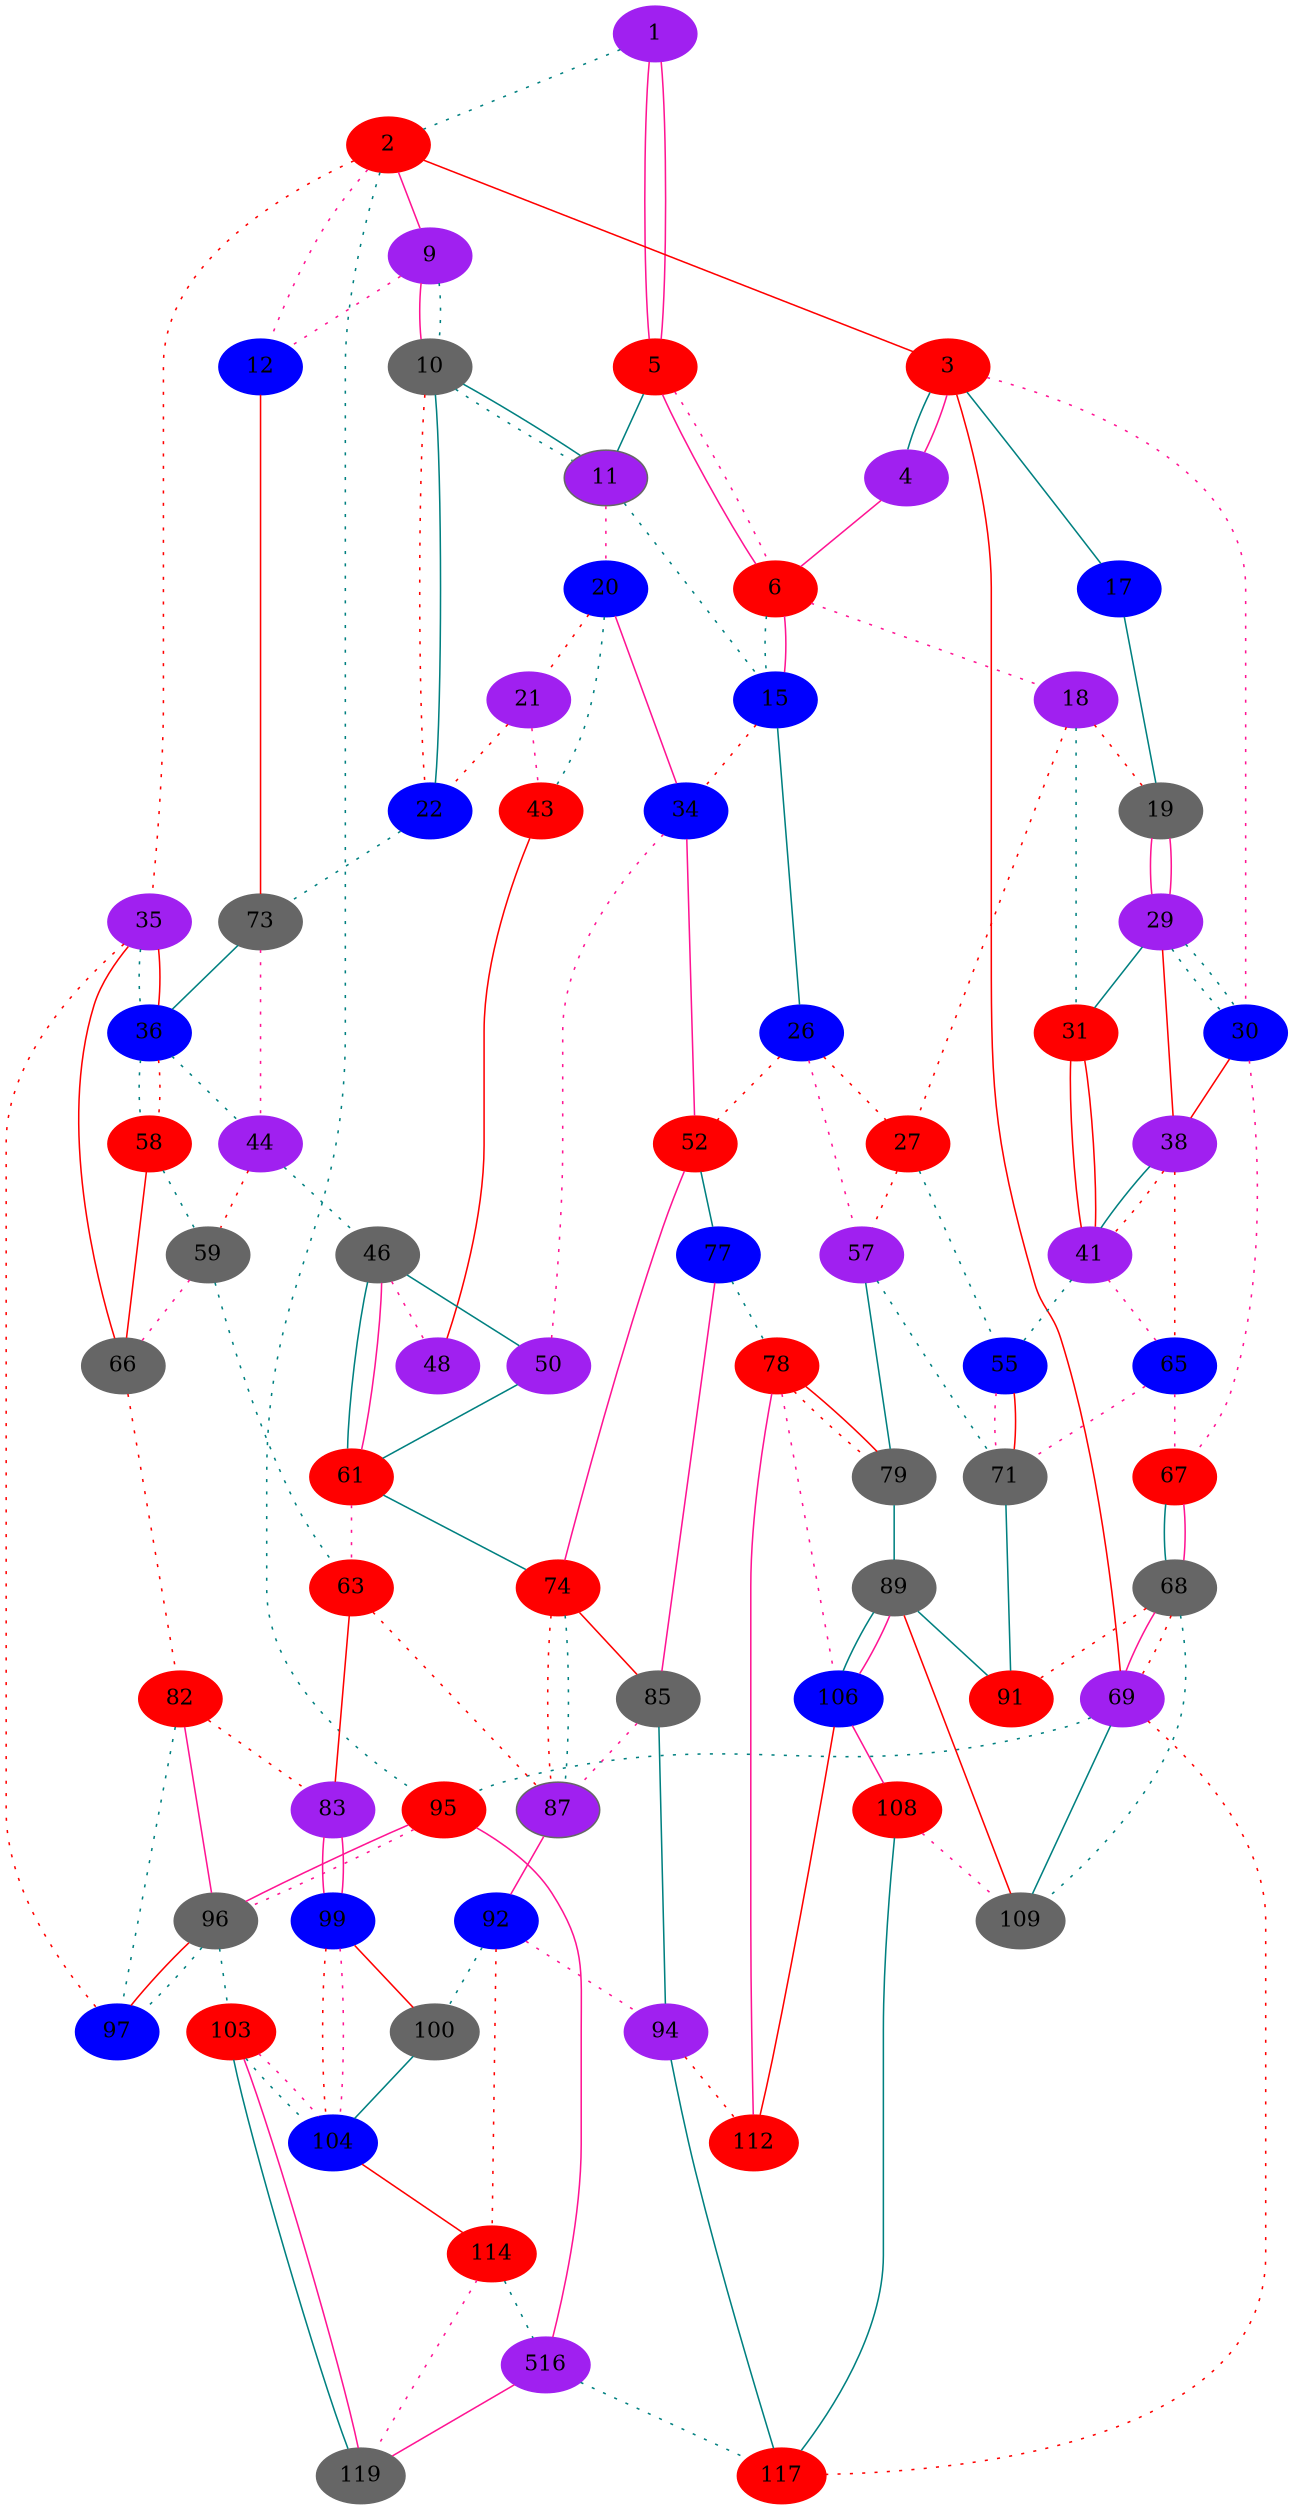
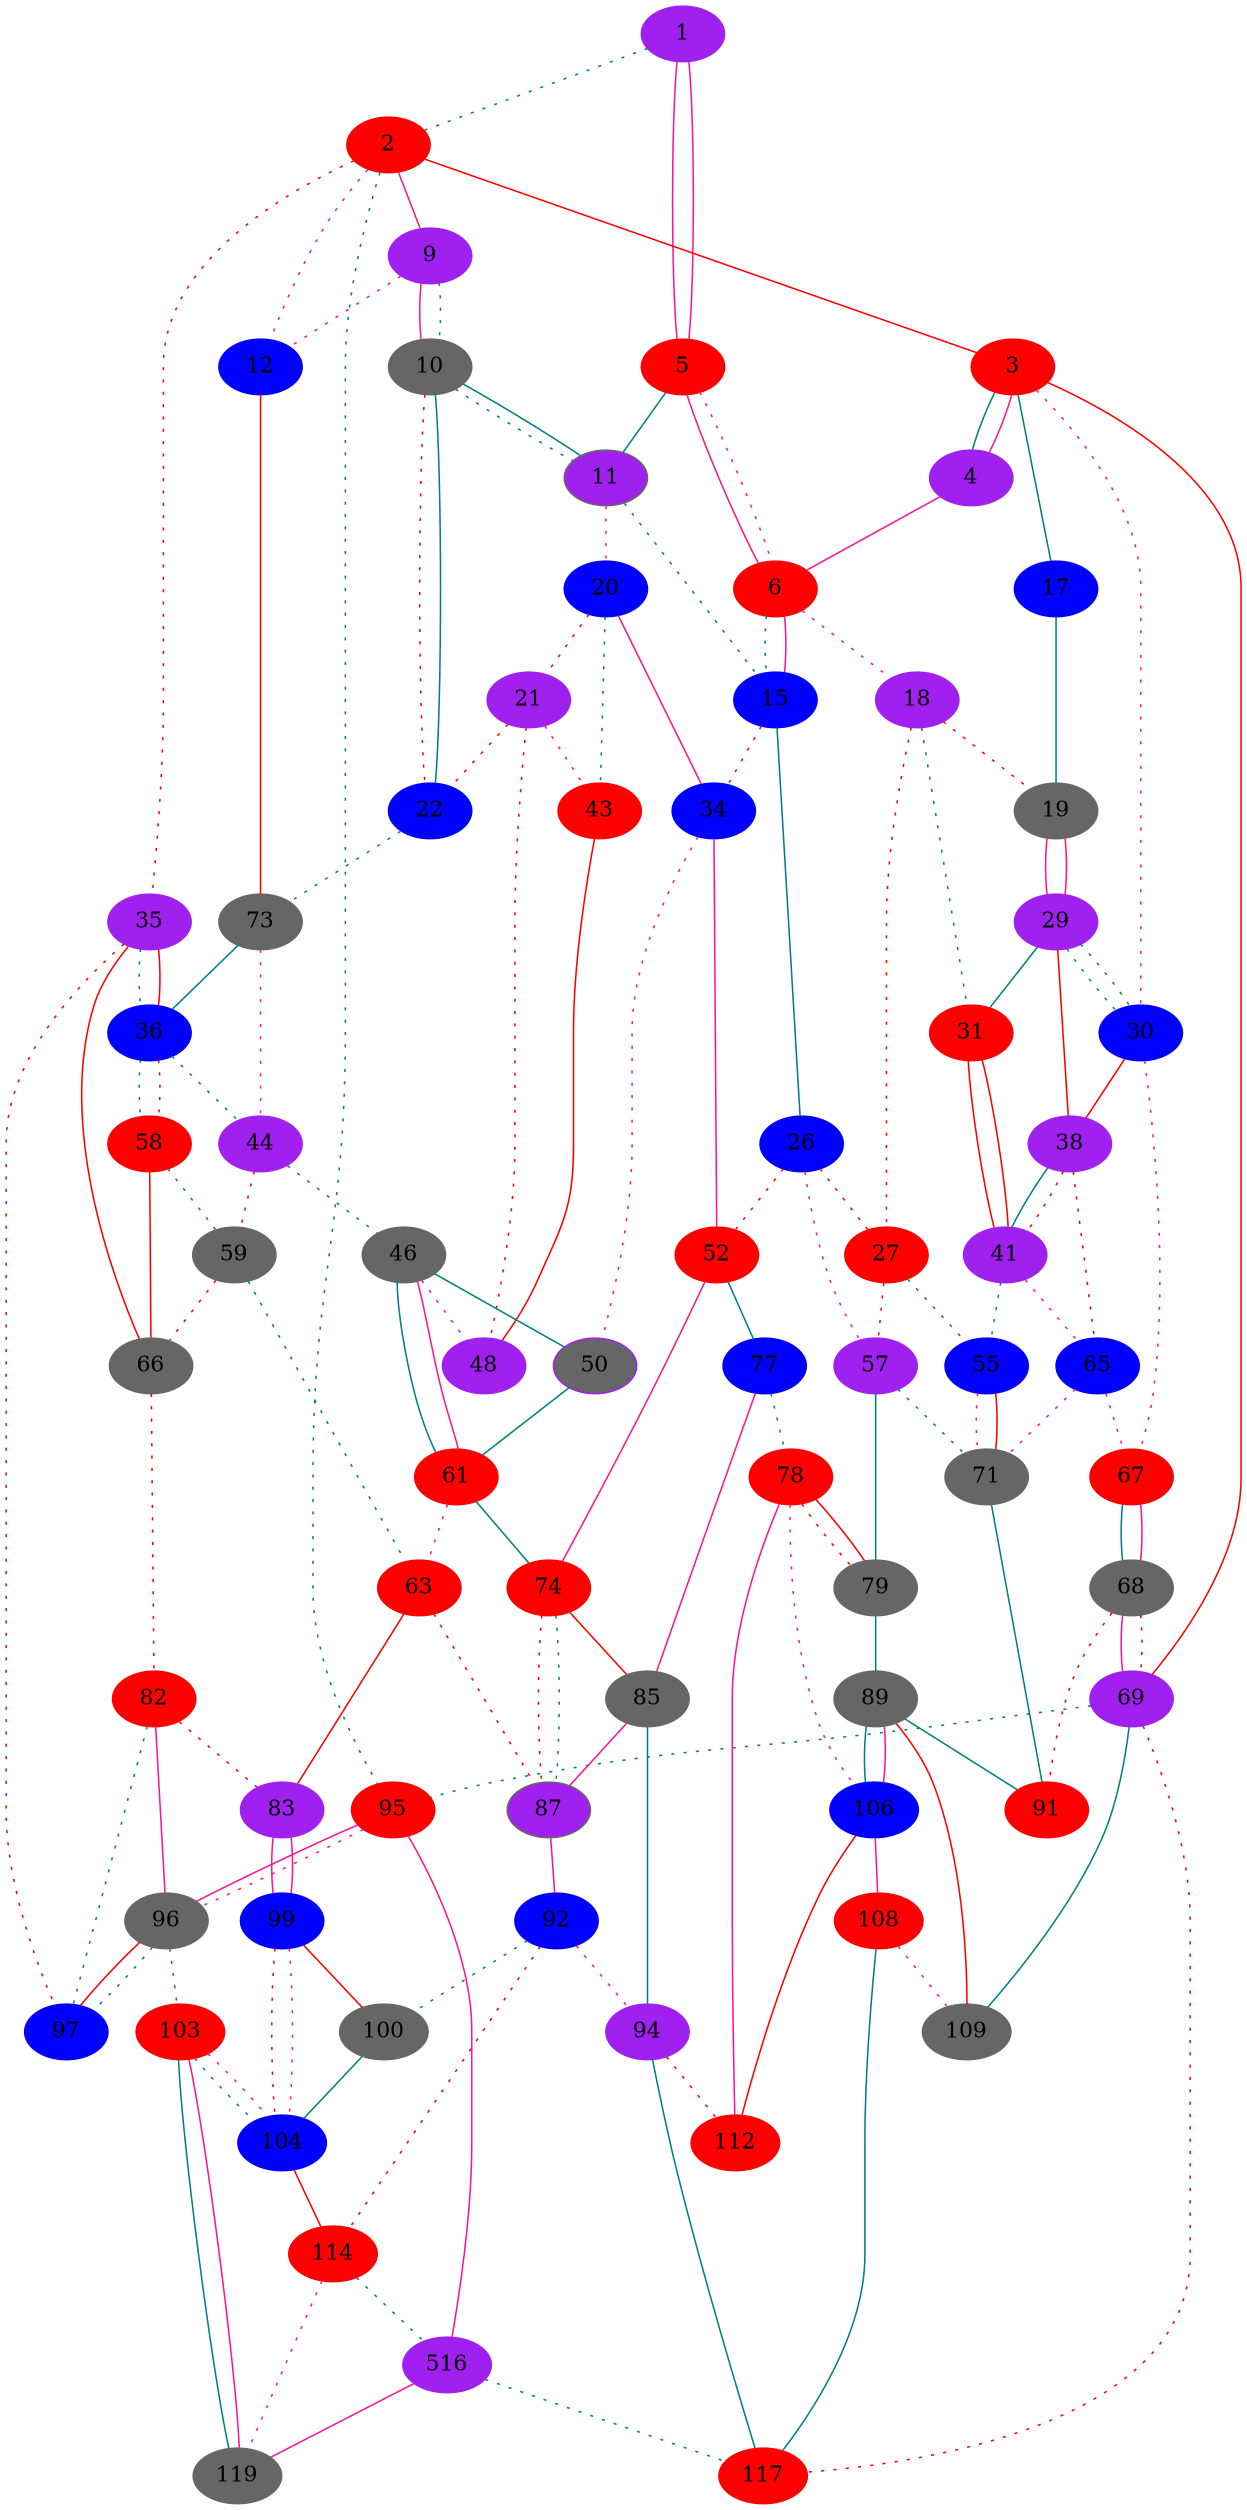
none -> (515, 1034)
(166, 1310) -> (193, 1310)
(549, 1366) -> (595, 1366)
(611, 1751) -> (598, 1754)
(1155, 1775) -> none
